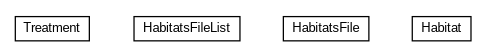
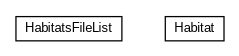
(52, 28) -> none
(325, 28) -> none
